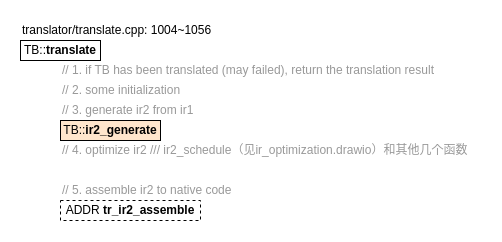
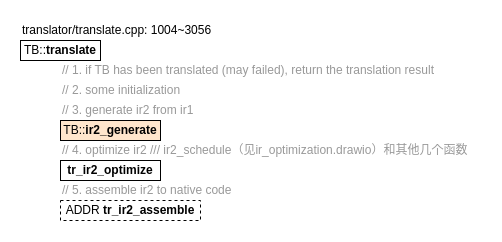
(132, 31) -> (132, 31)
none -> (111, 171)
